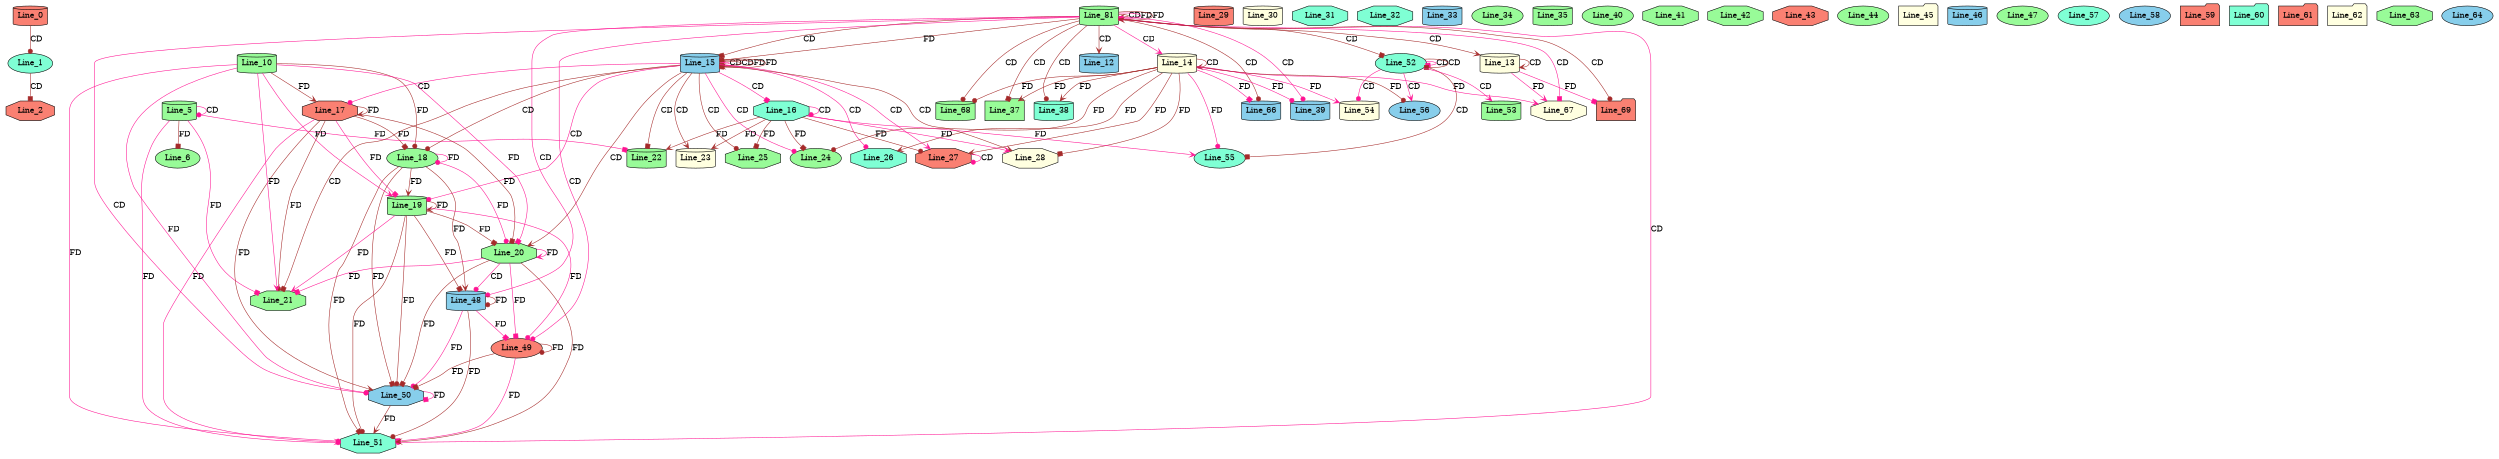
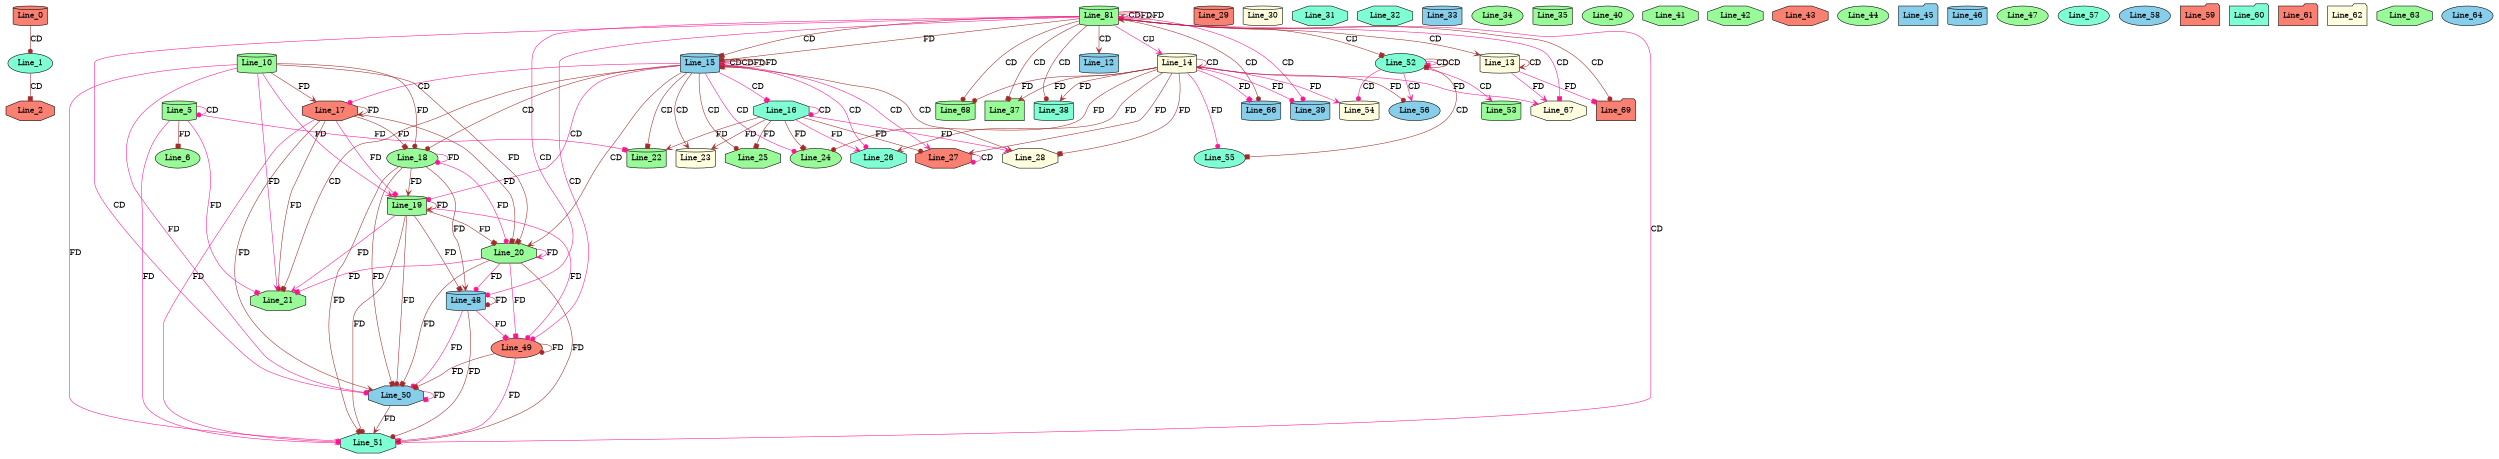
(1918, 16) -> (1918, 16)
(438, 105) -> (438, 105)
(998, 135) -> (825, 136)
(496, 277) -> (496, 277)
